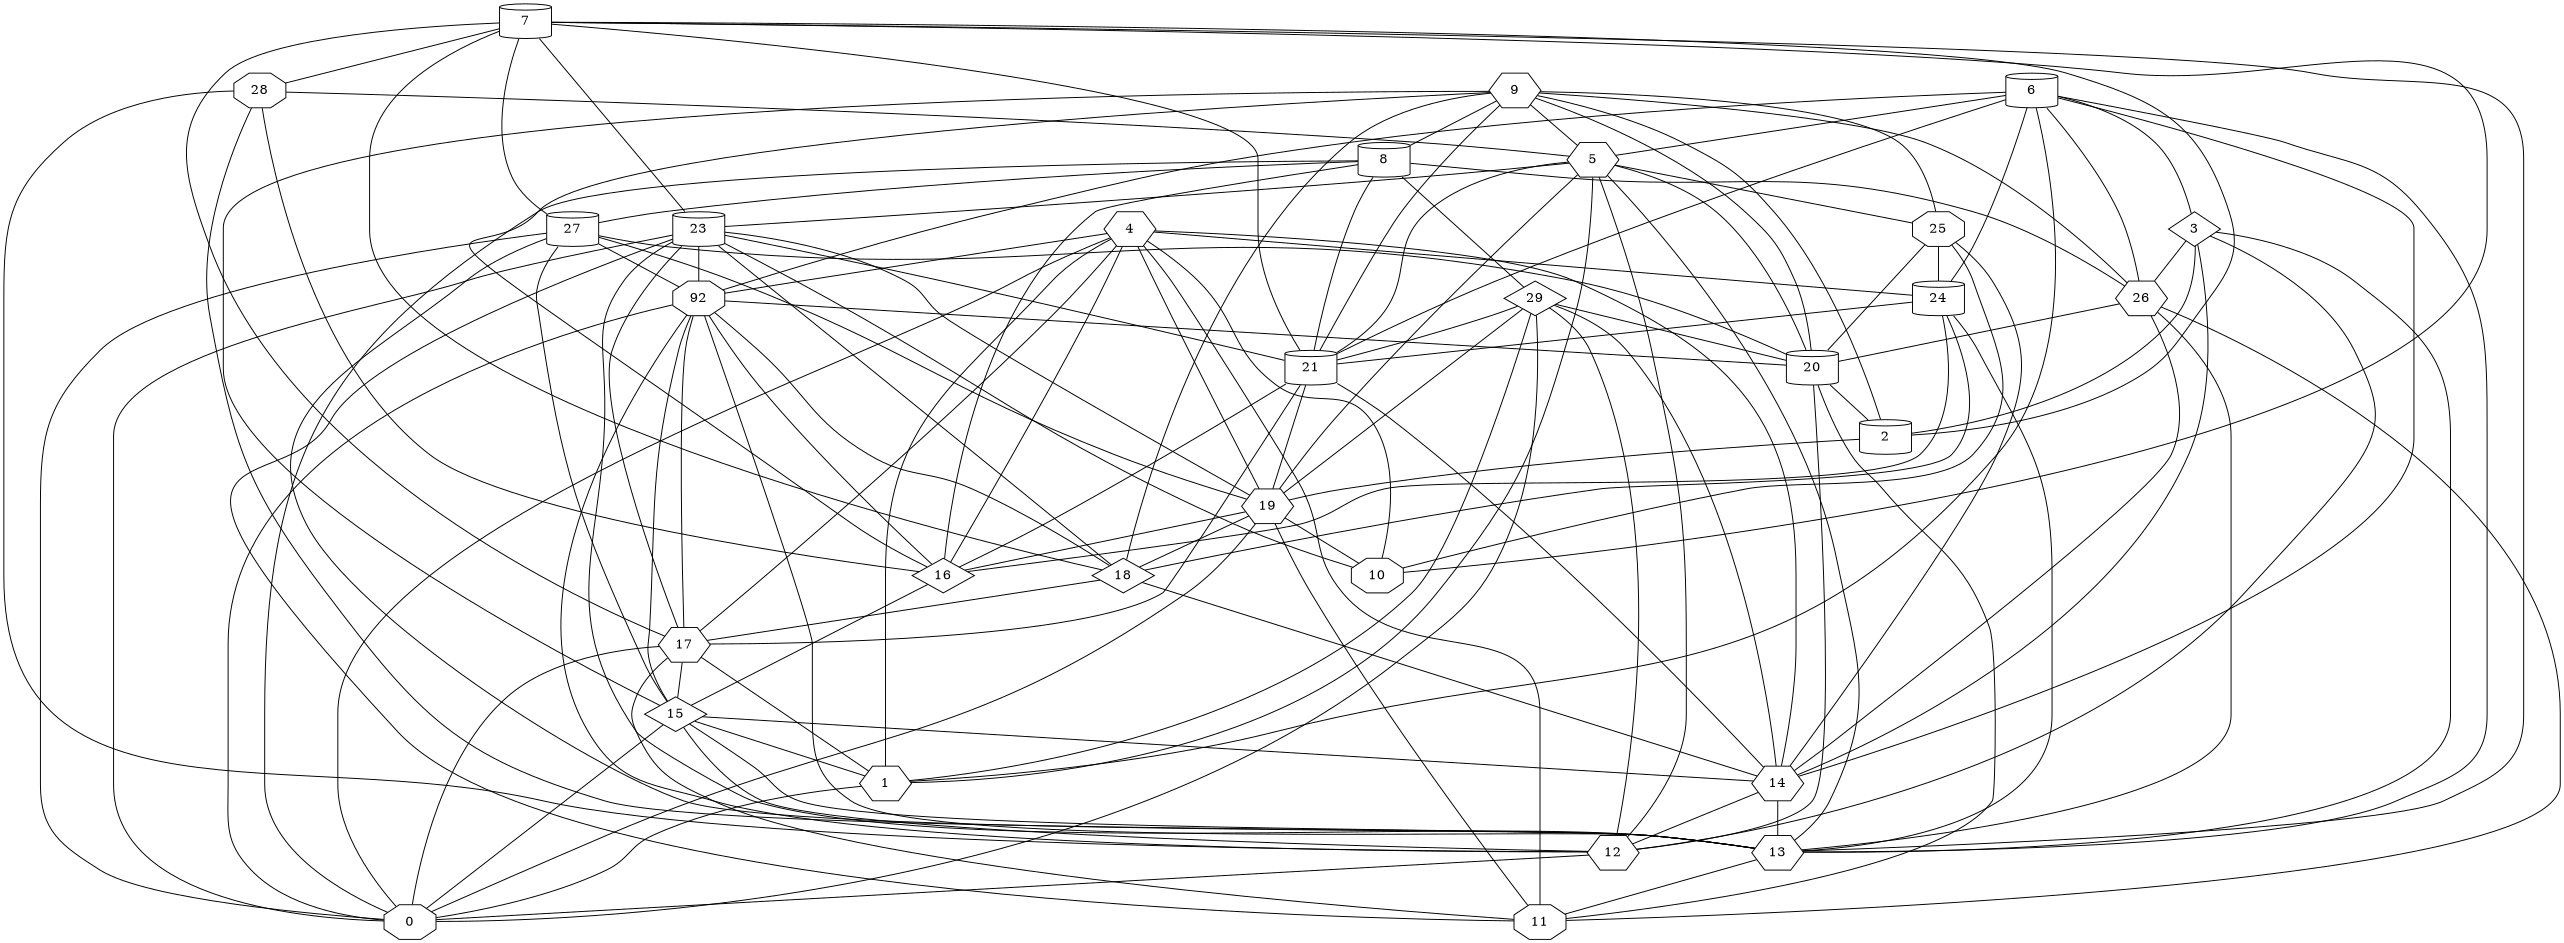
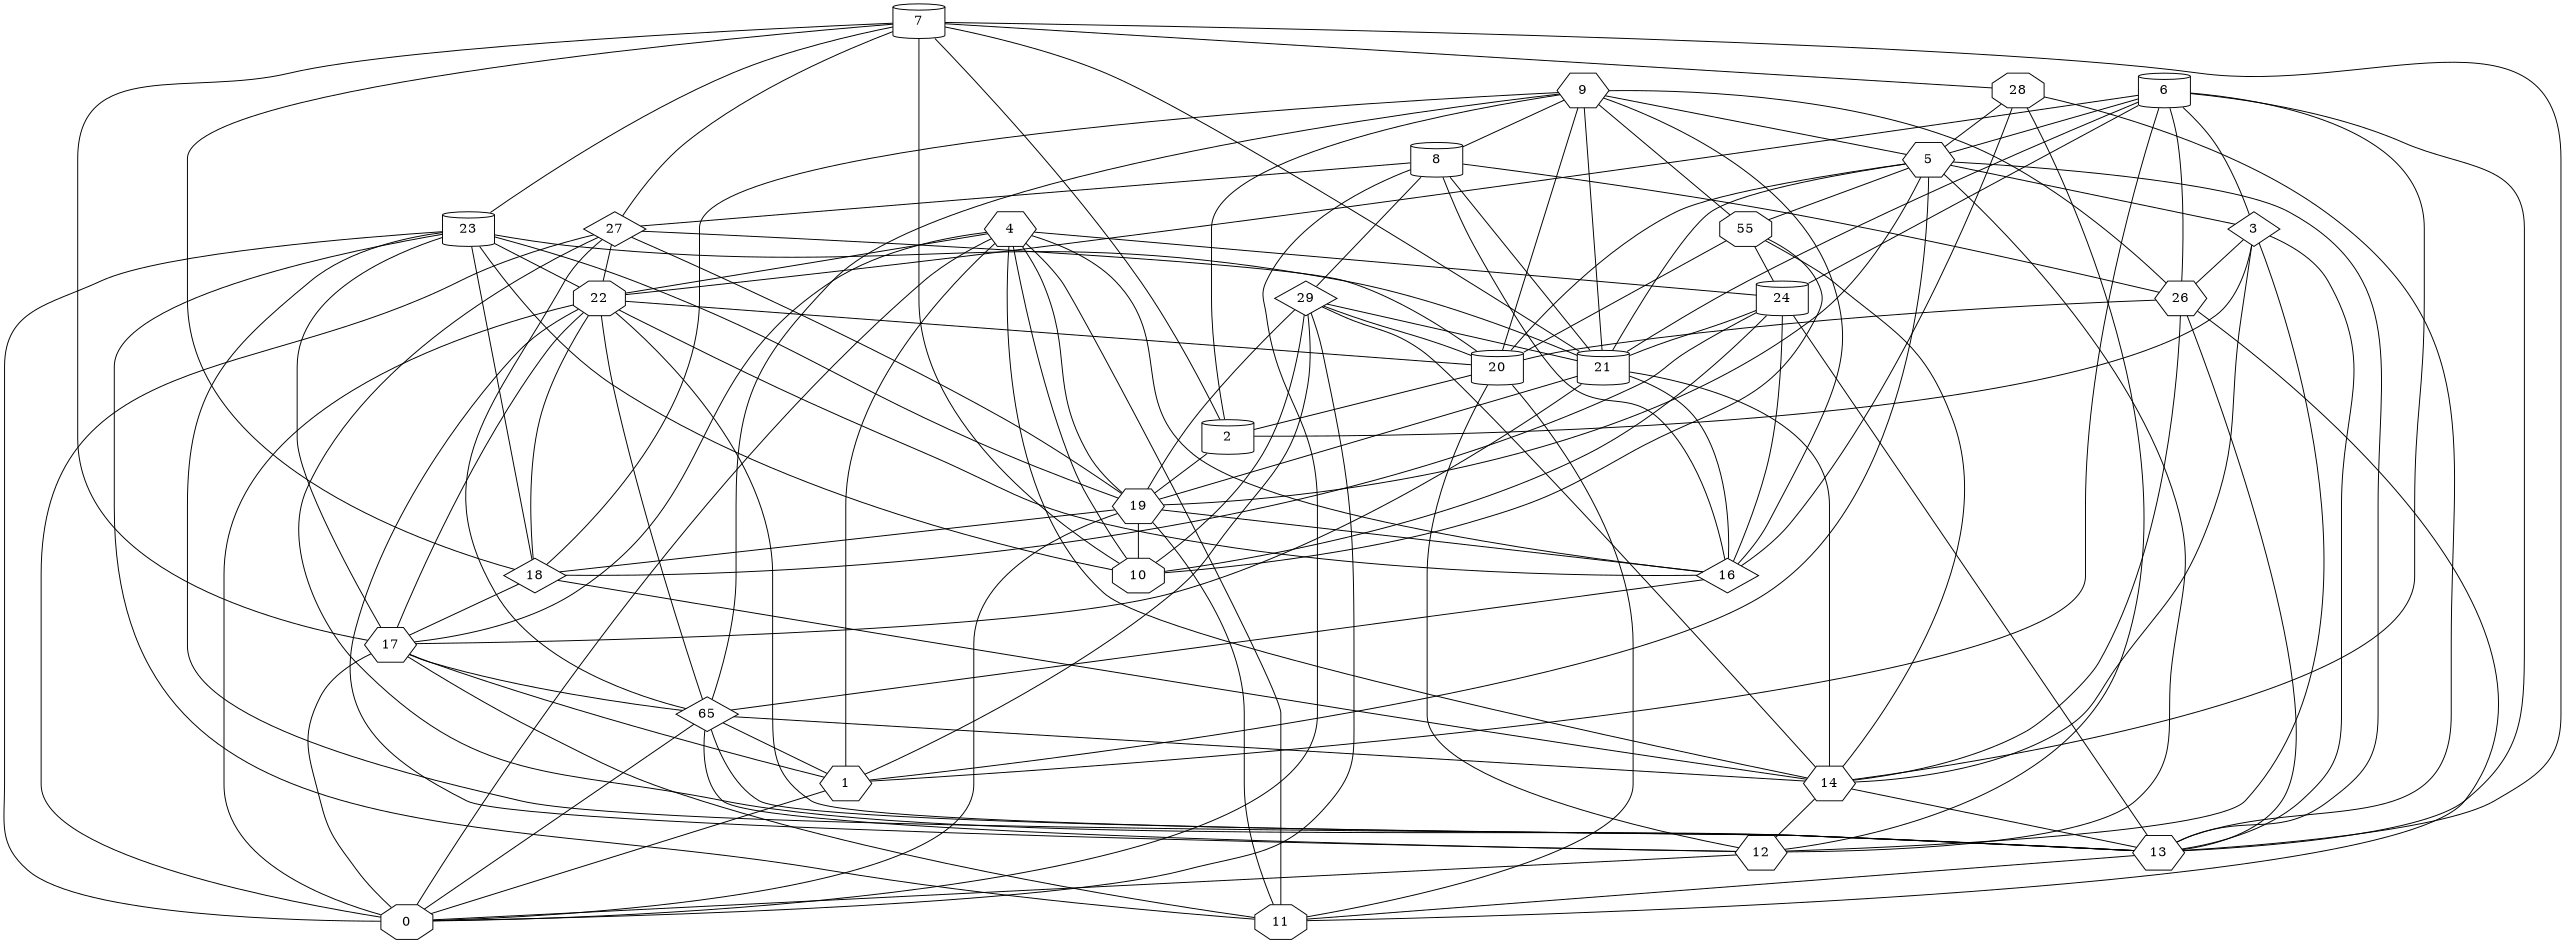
(1105, 201) -> (2093, 195)
(573, 229) -> (615, 229)
(1938, 229) -> (1746, 229)
(699, 298) -> (599, 298)
none -> (1489, 495)
(1637, 561) -> (1261, 457)
(676, 714) -> (707, 714)
